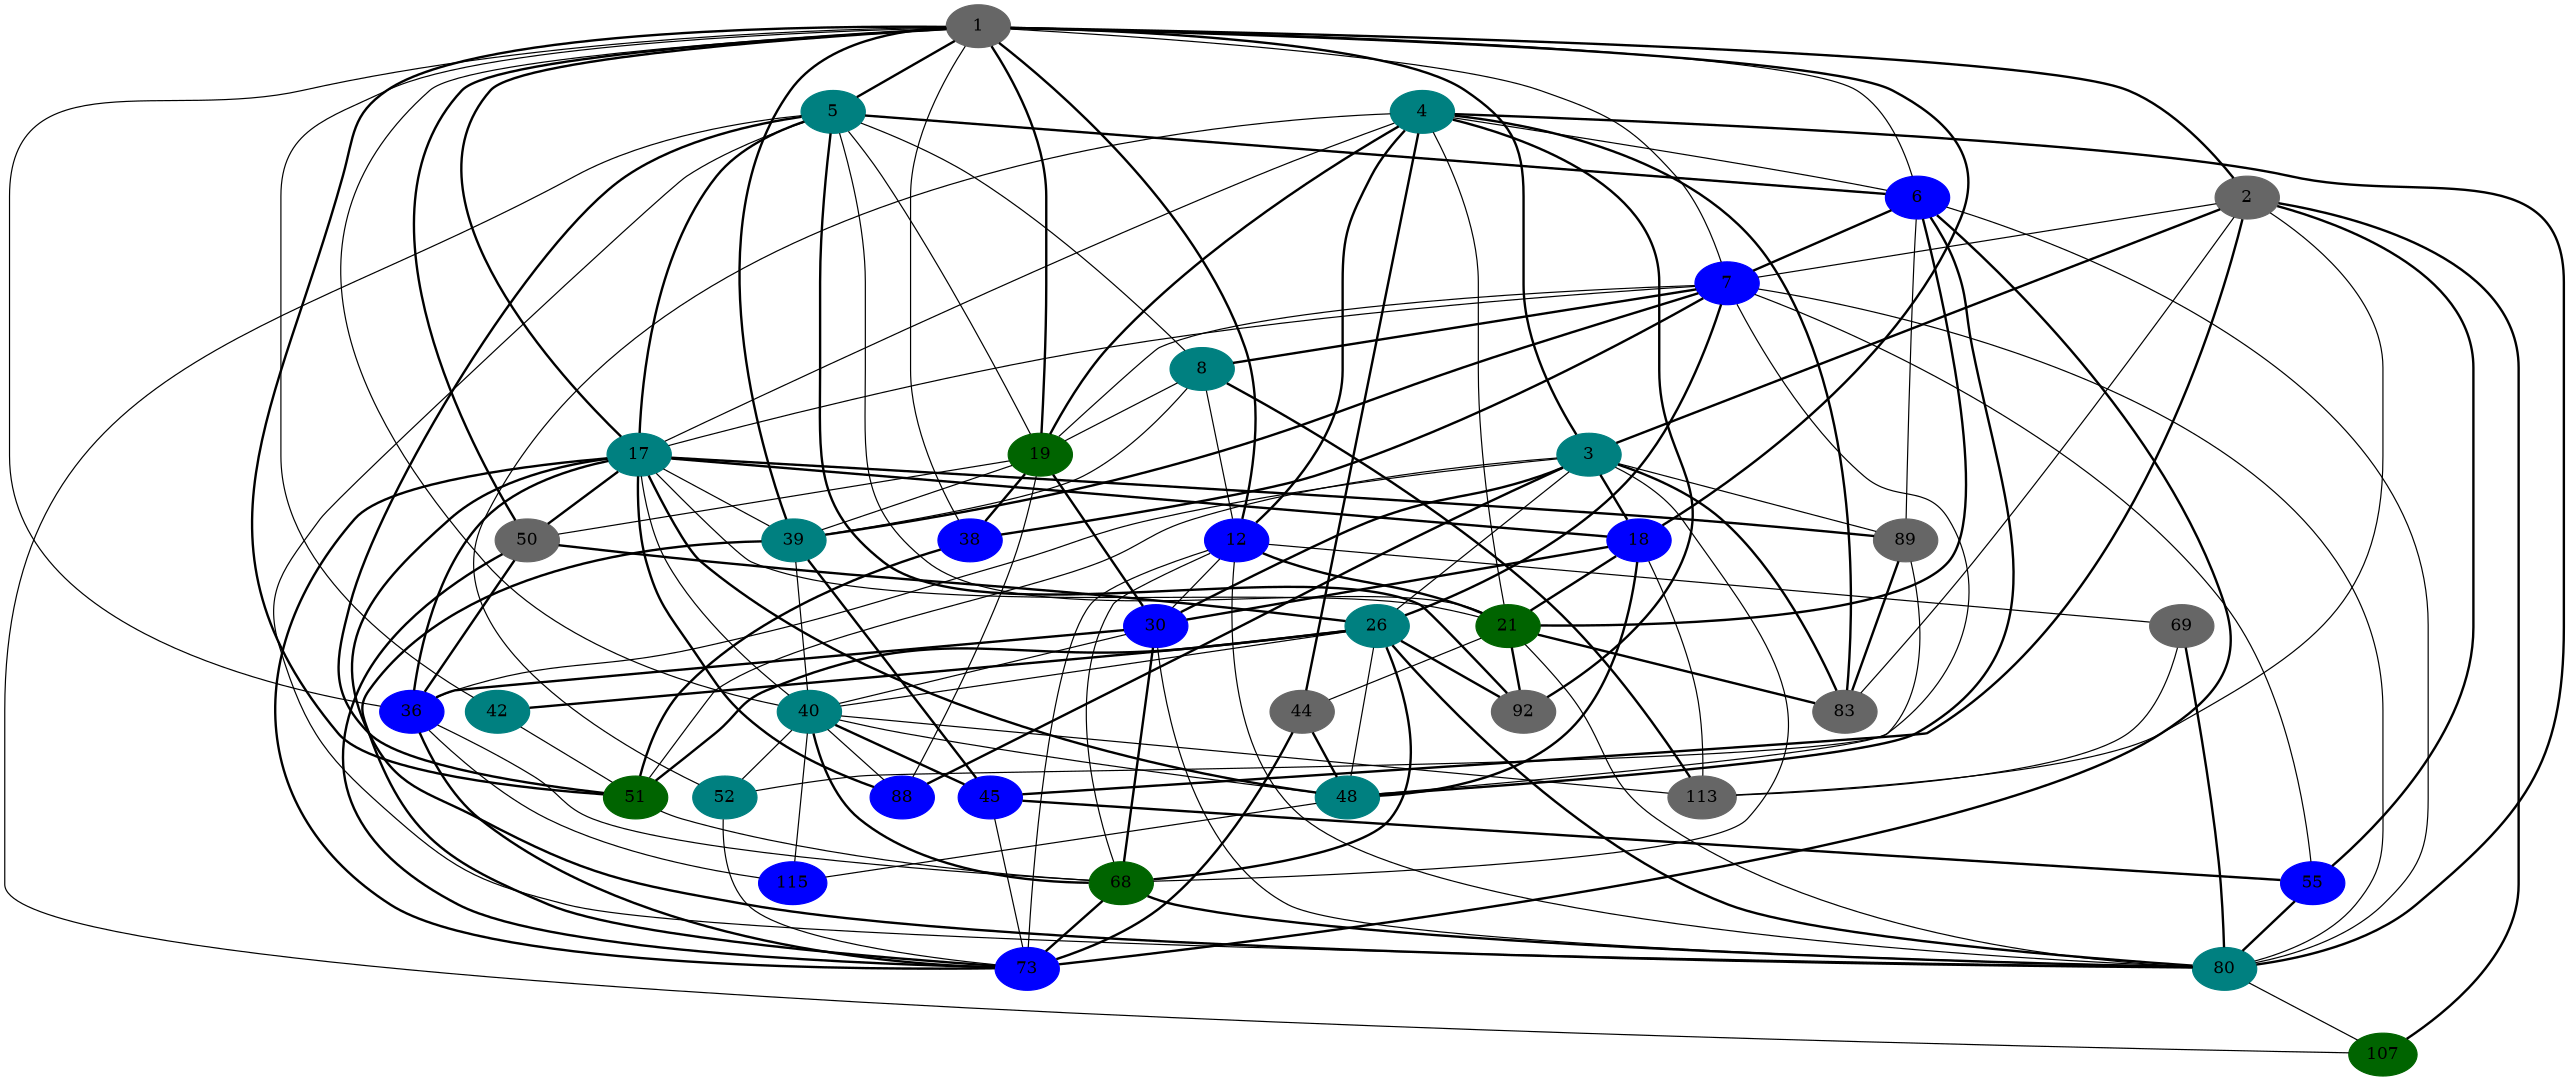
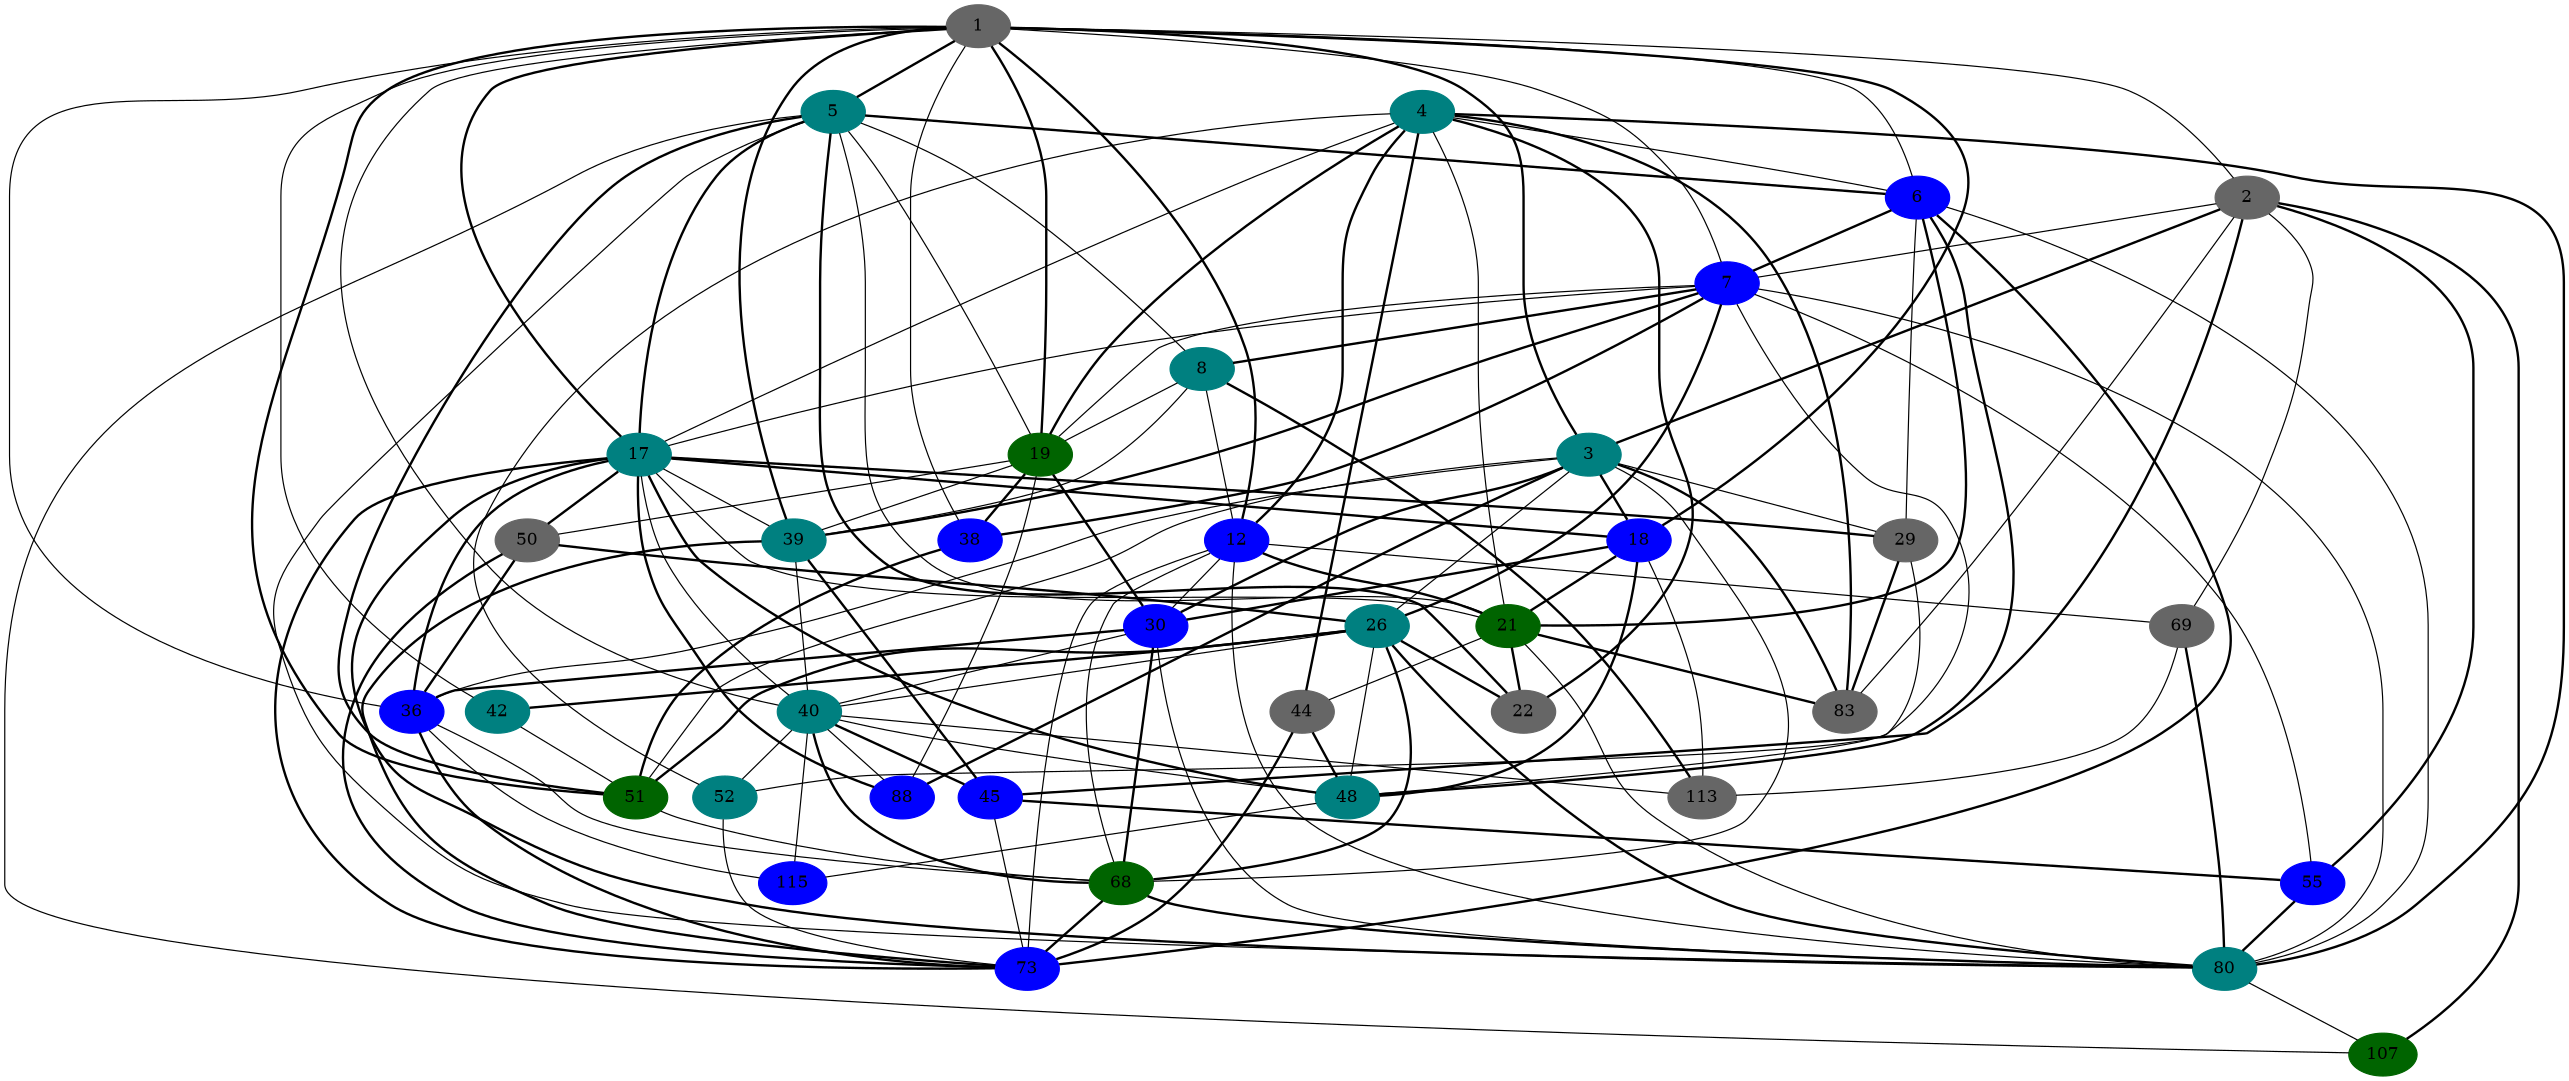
(1640, 46) -> (1640, 46)
(475, 84) -> none
(1906, 540) -> (1906, 540)
(2285, 658) -> (2288, 412)
(1524, 712) -> (1524, 712)
